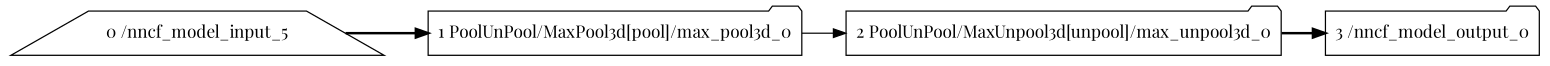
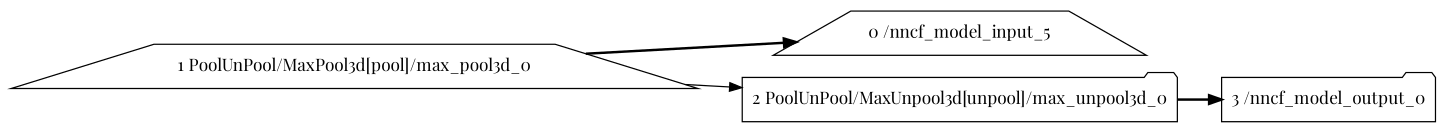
(381, 33) -> (685, 48)
(615, 33) -> (355, 66)
